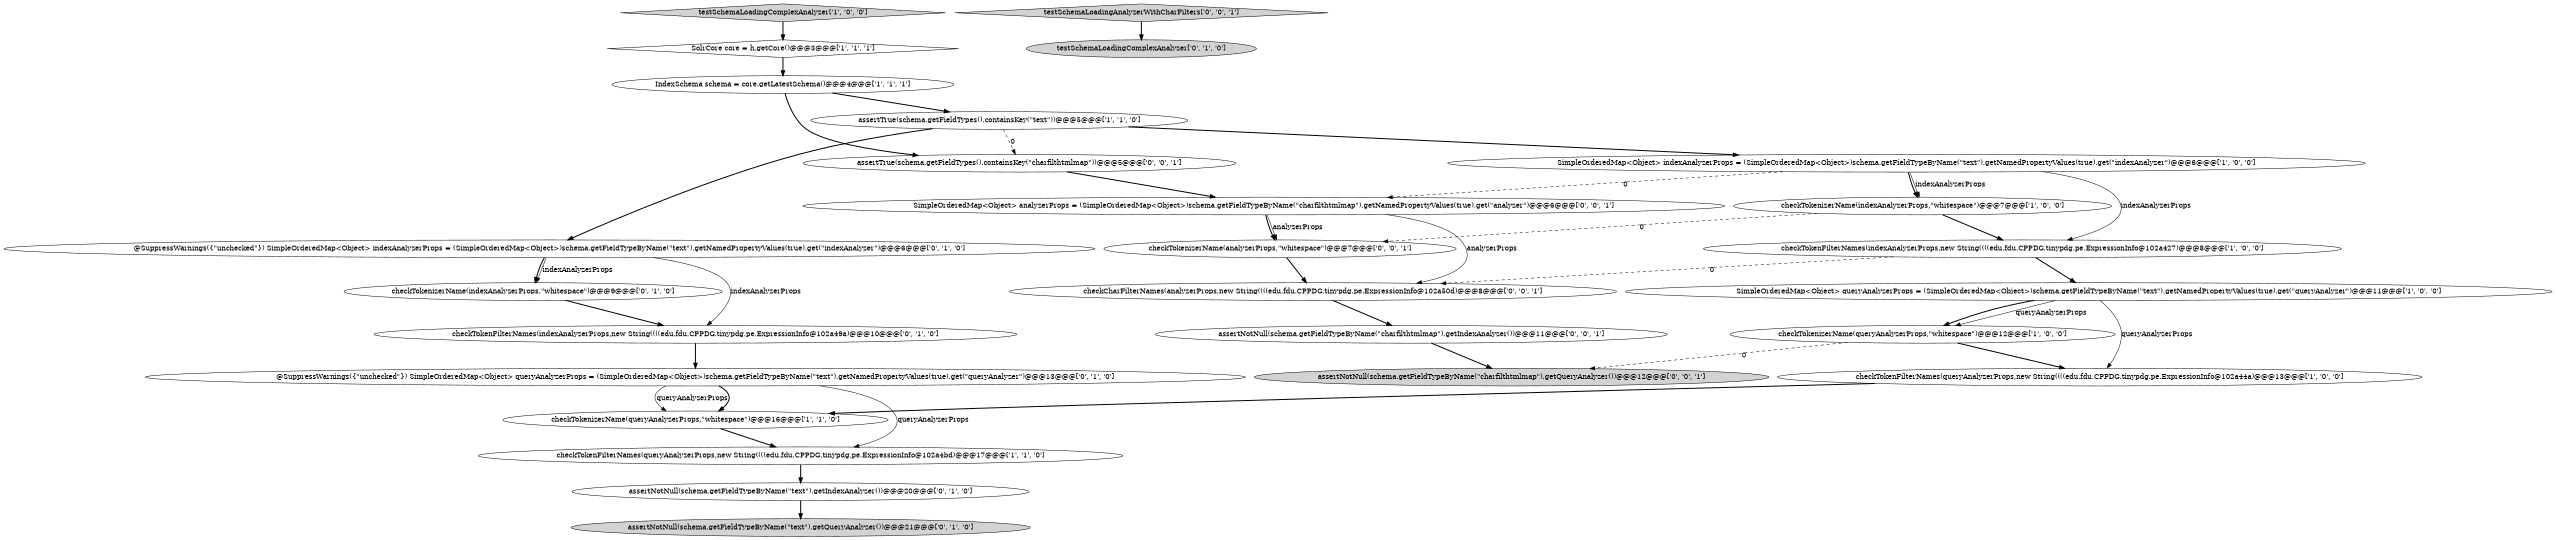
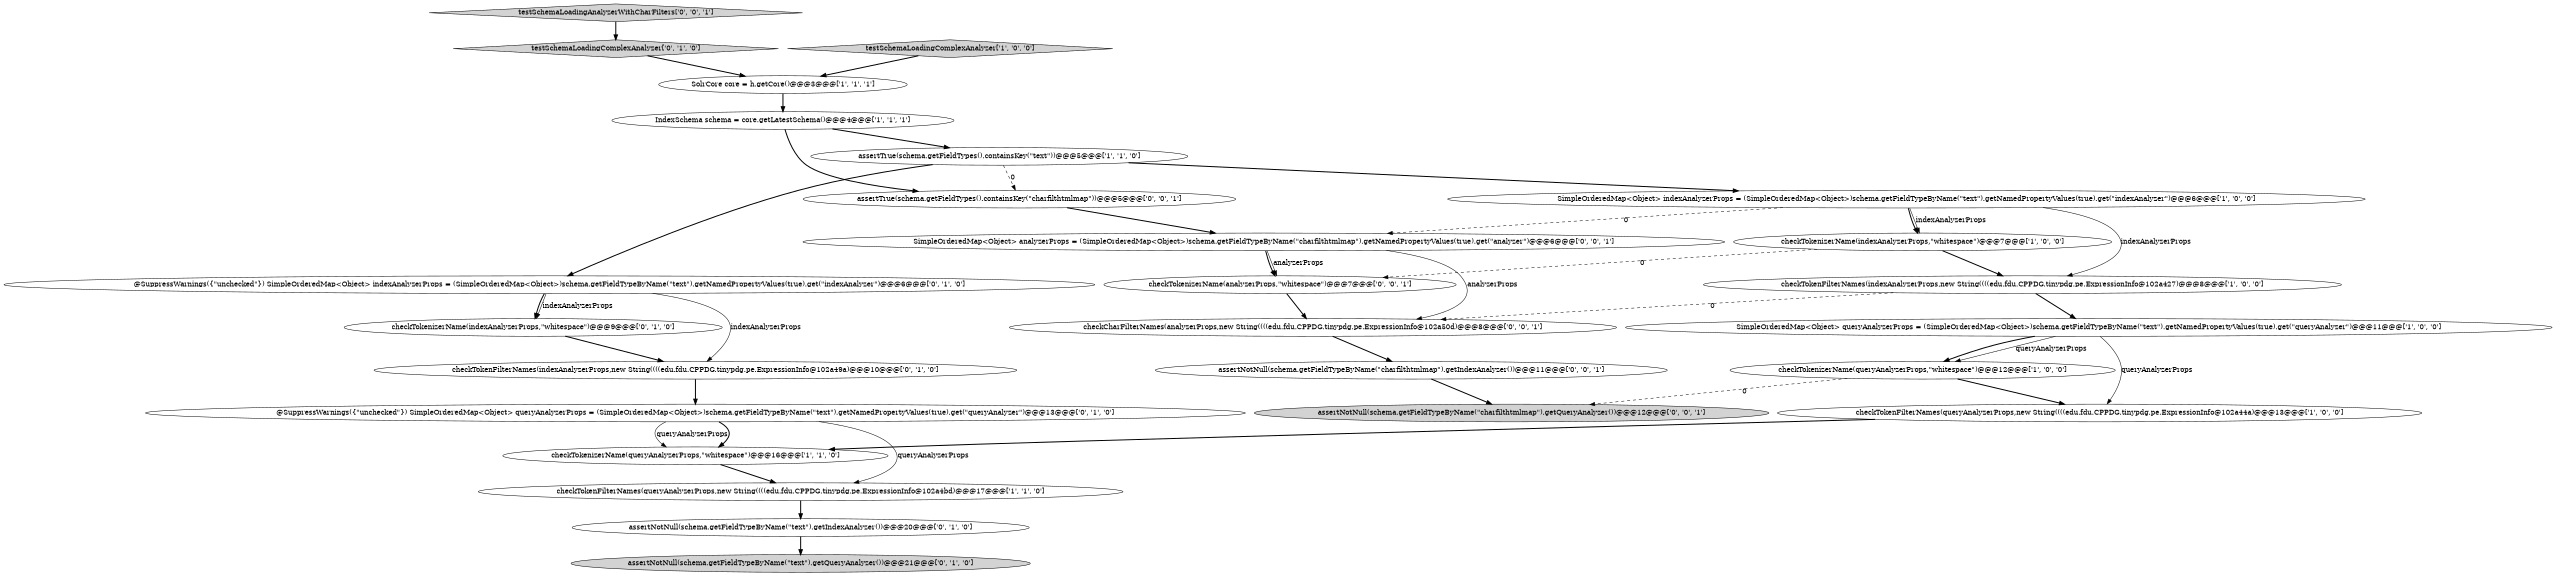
(783, 49) -> (783, 85)
(1141, 49) -> (616, 49)
none -> (694, 65)
